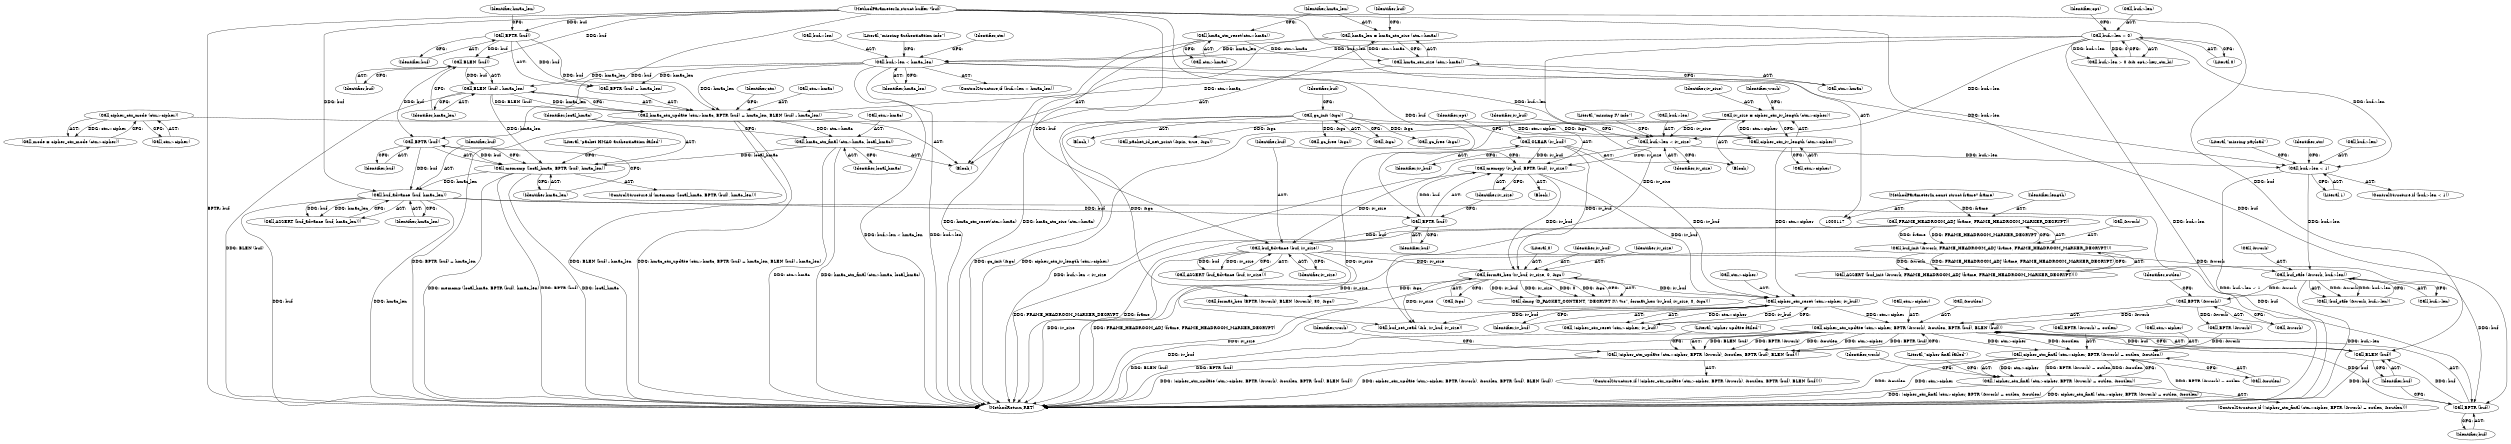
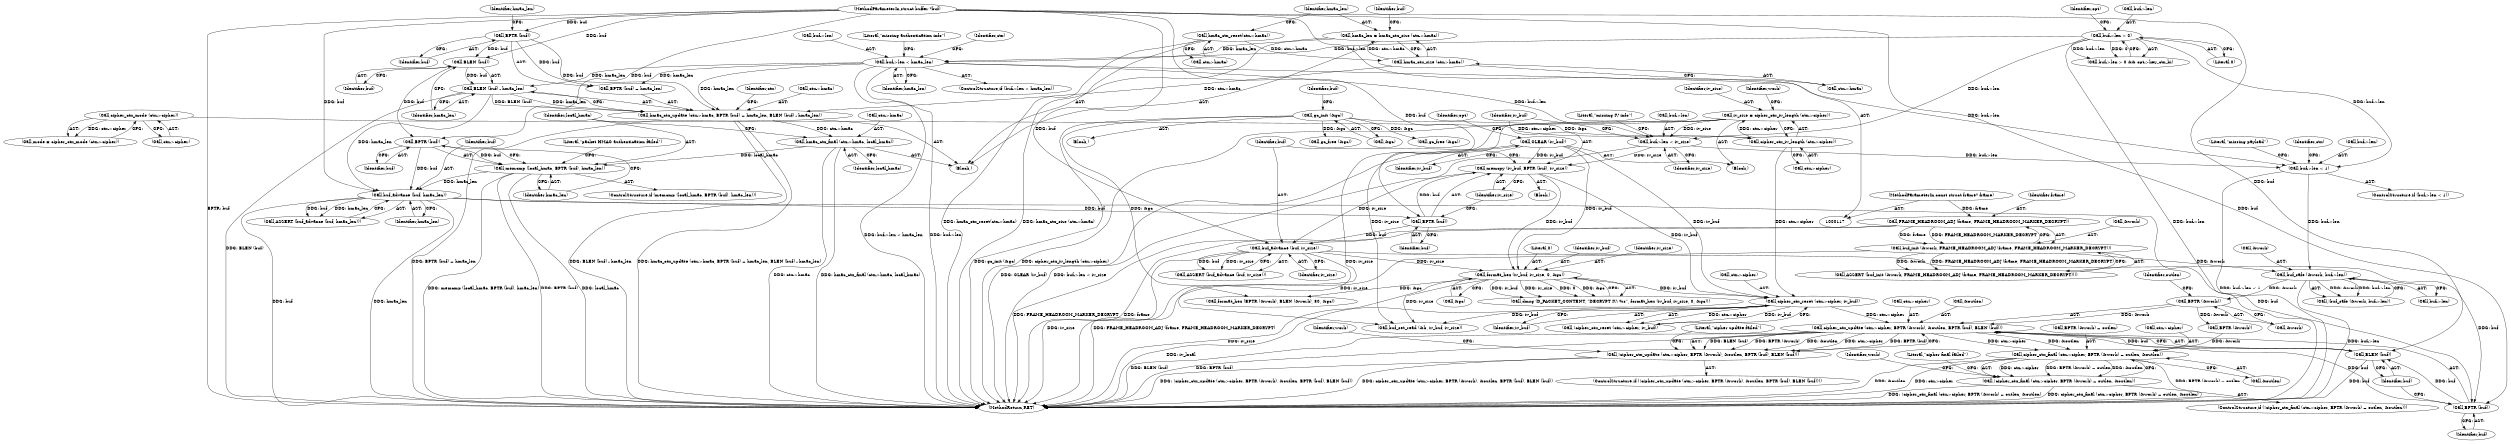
(1549, 61) -> (1498, 142)
(508, 132) -> (395, 123)
(1165, 142) -> none
(2047, 195) -> (2047, 195)
(2334, 195) -> none
none -> (1180, 203)
(1181, 355) -> (1181, 355)
